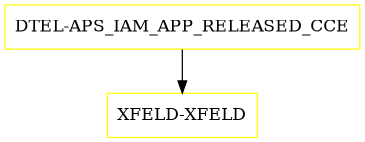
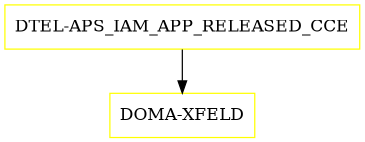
(182, 115) -> (182, 115)
